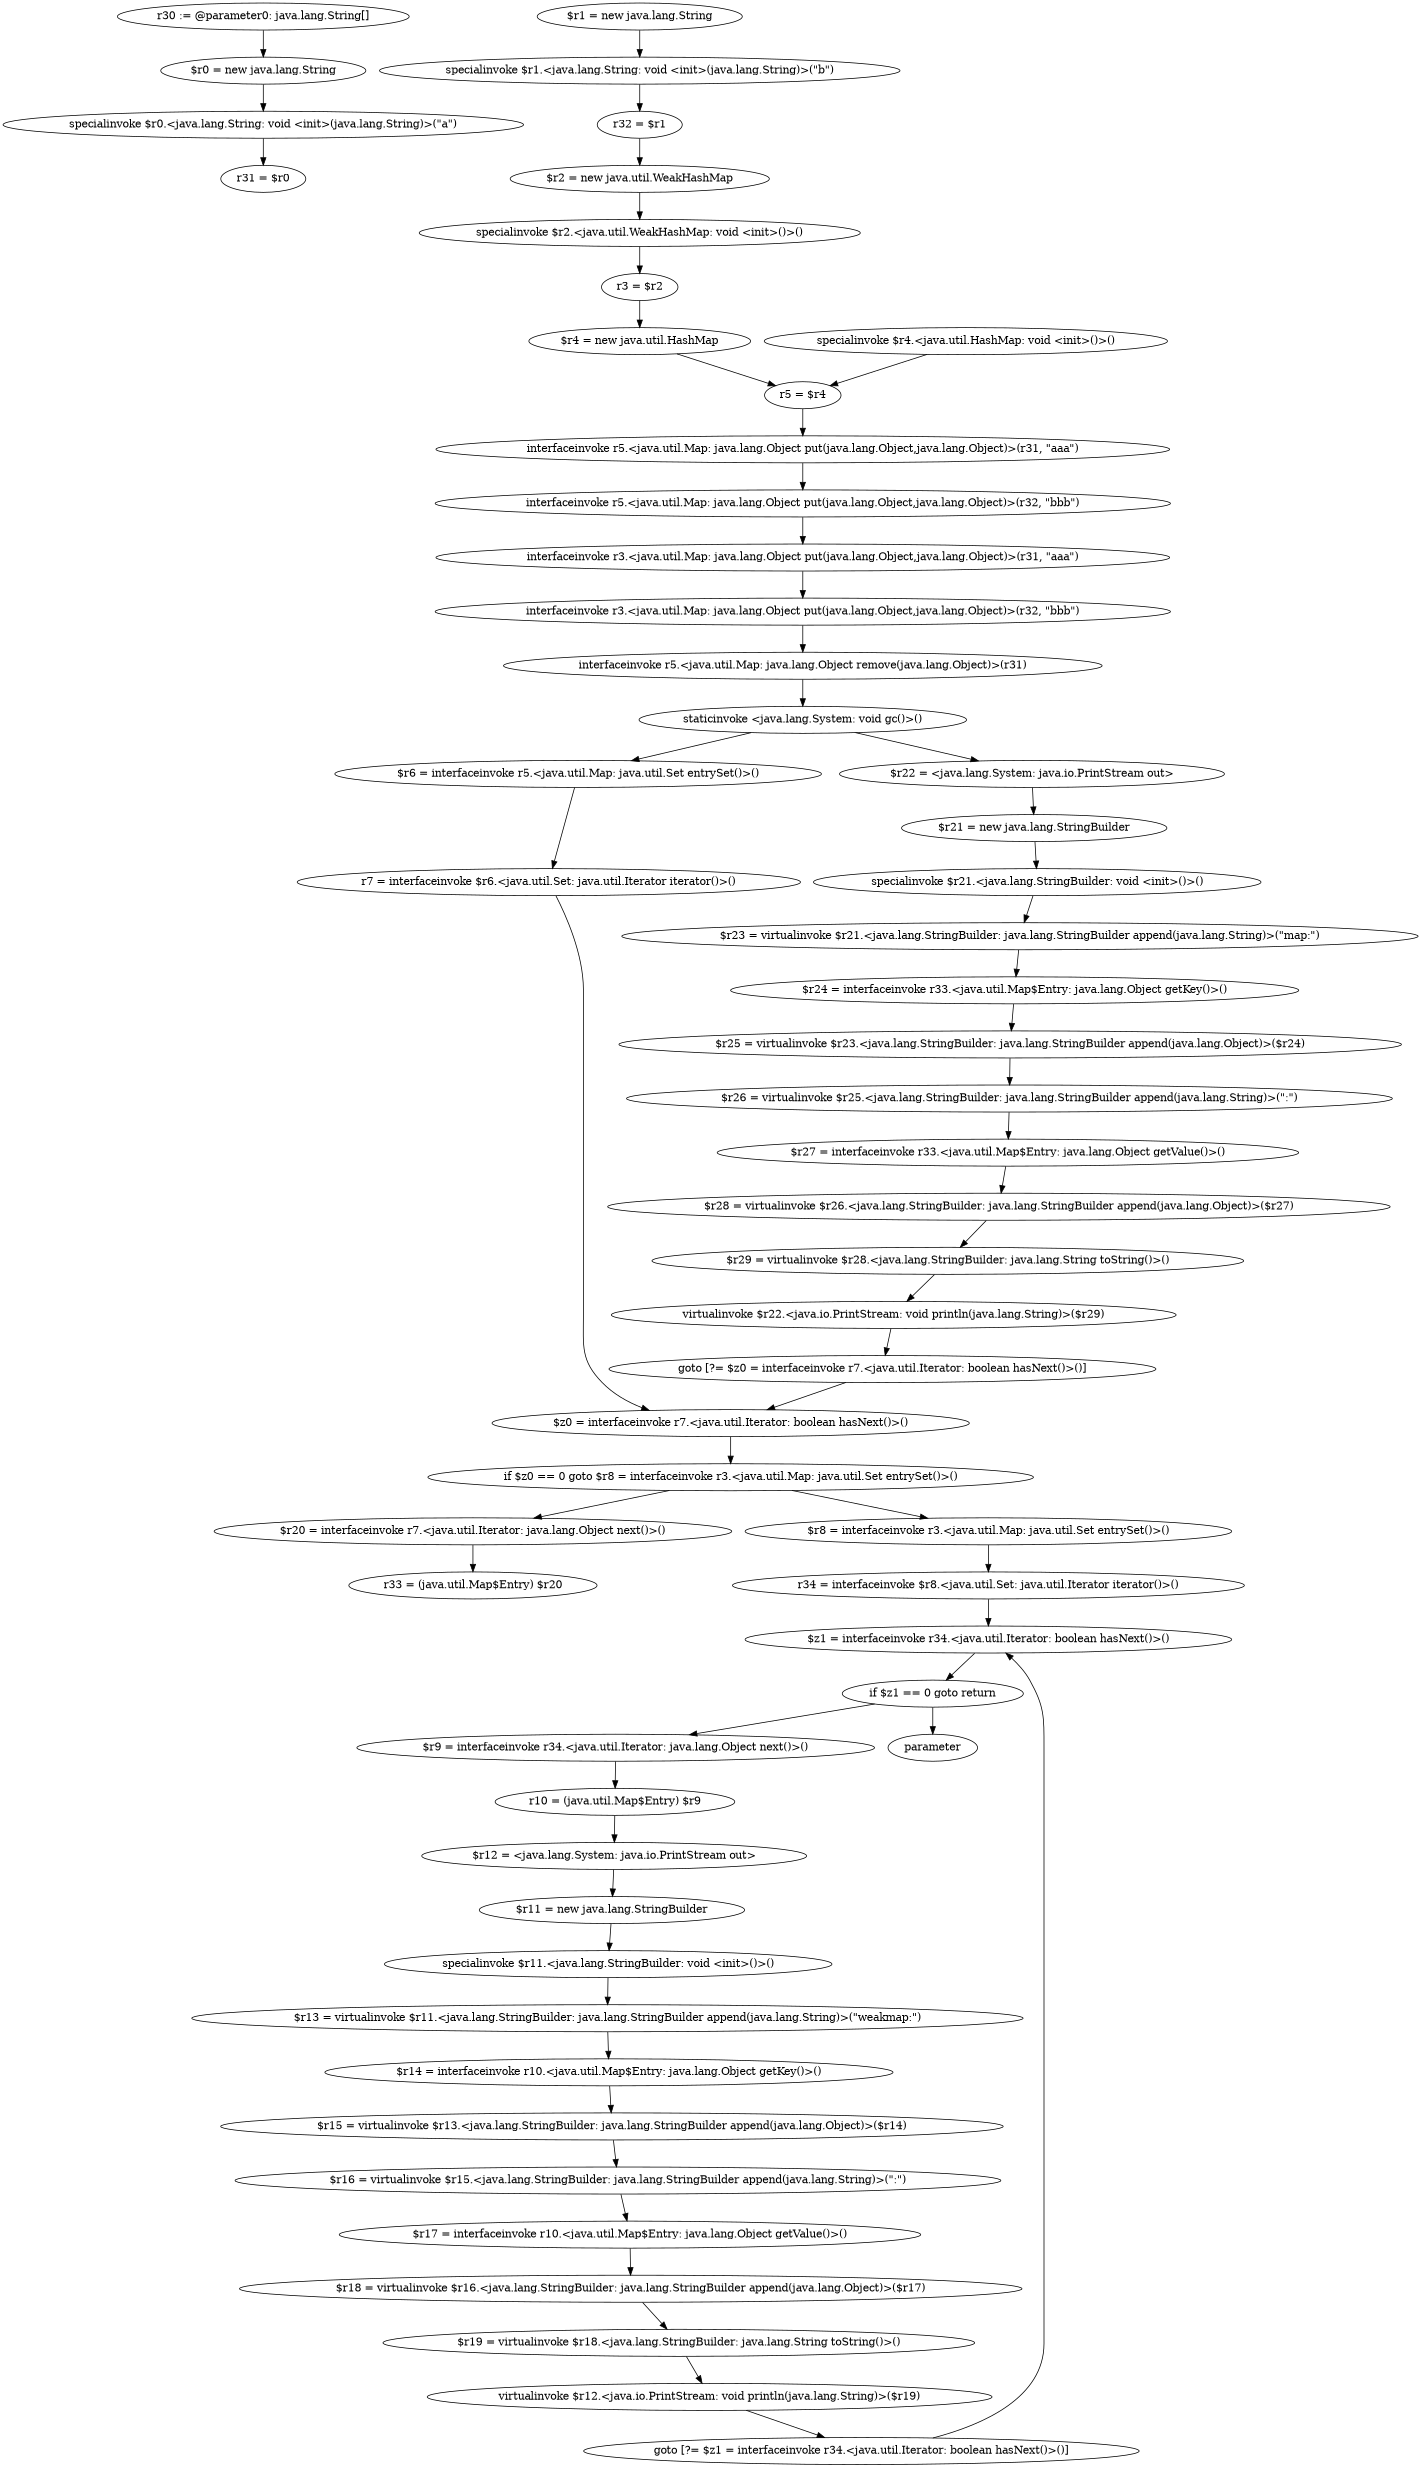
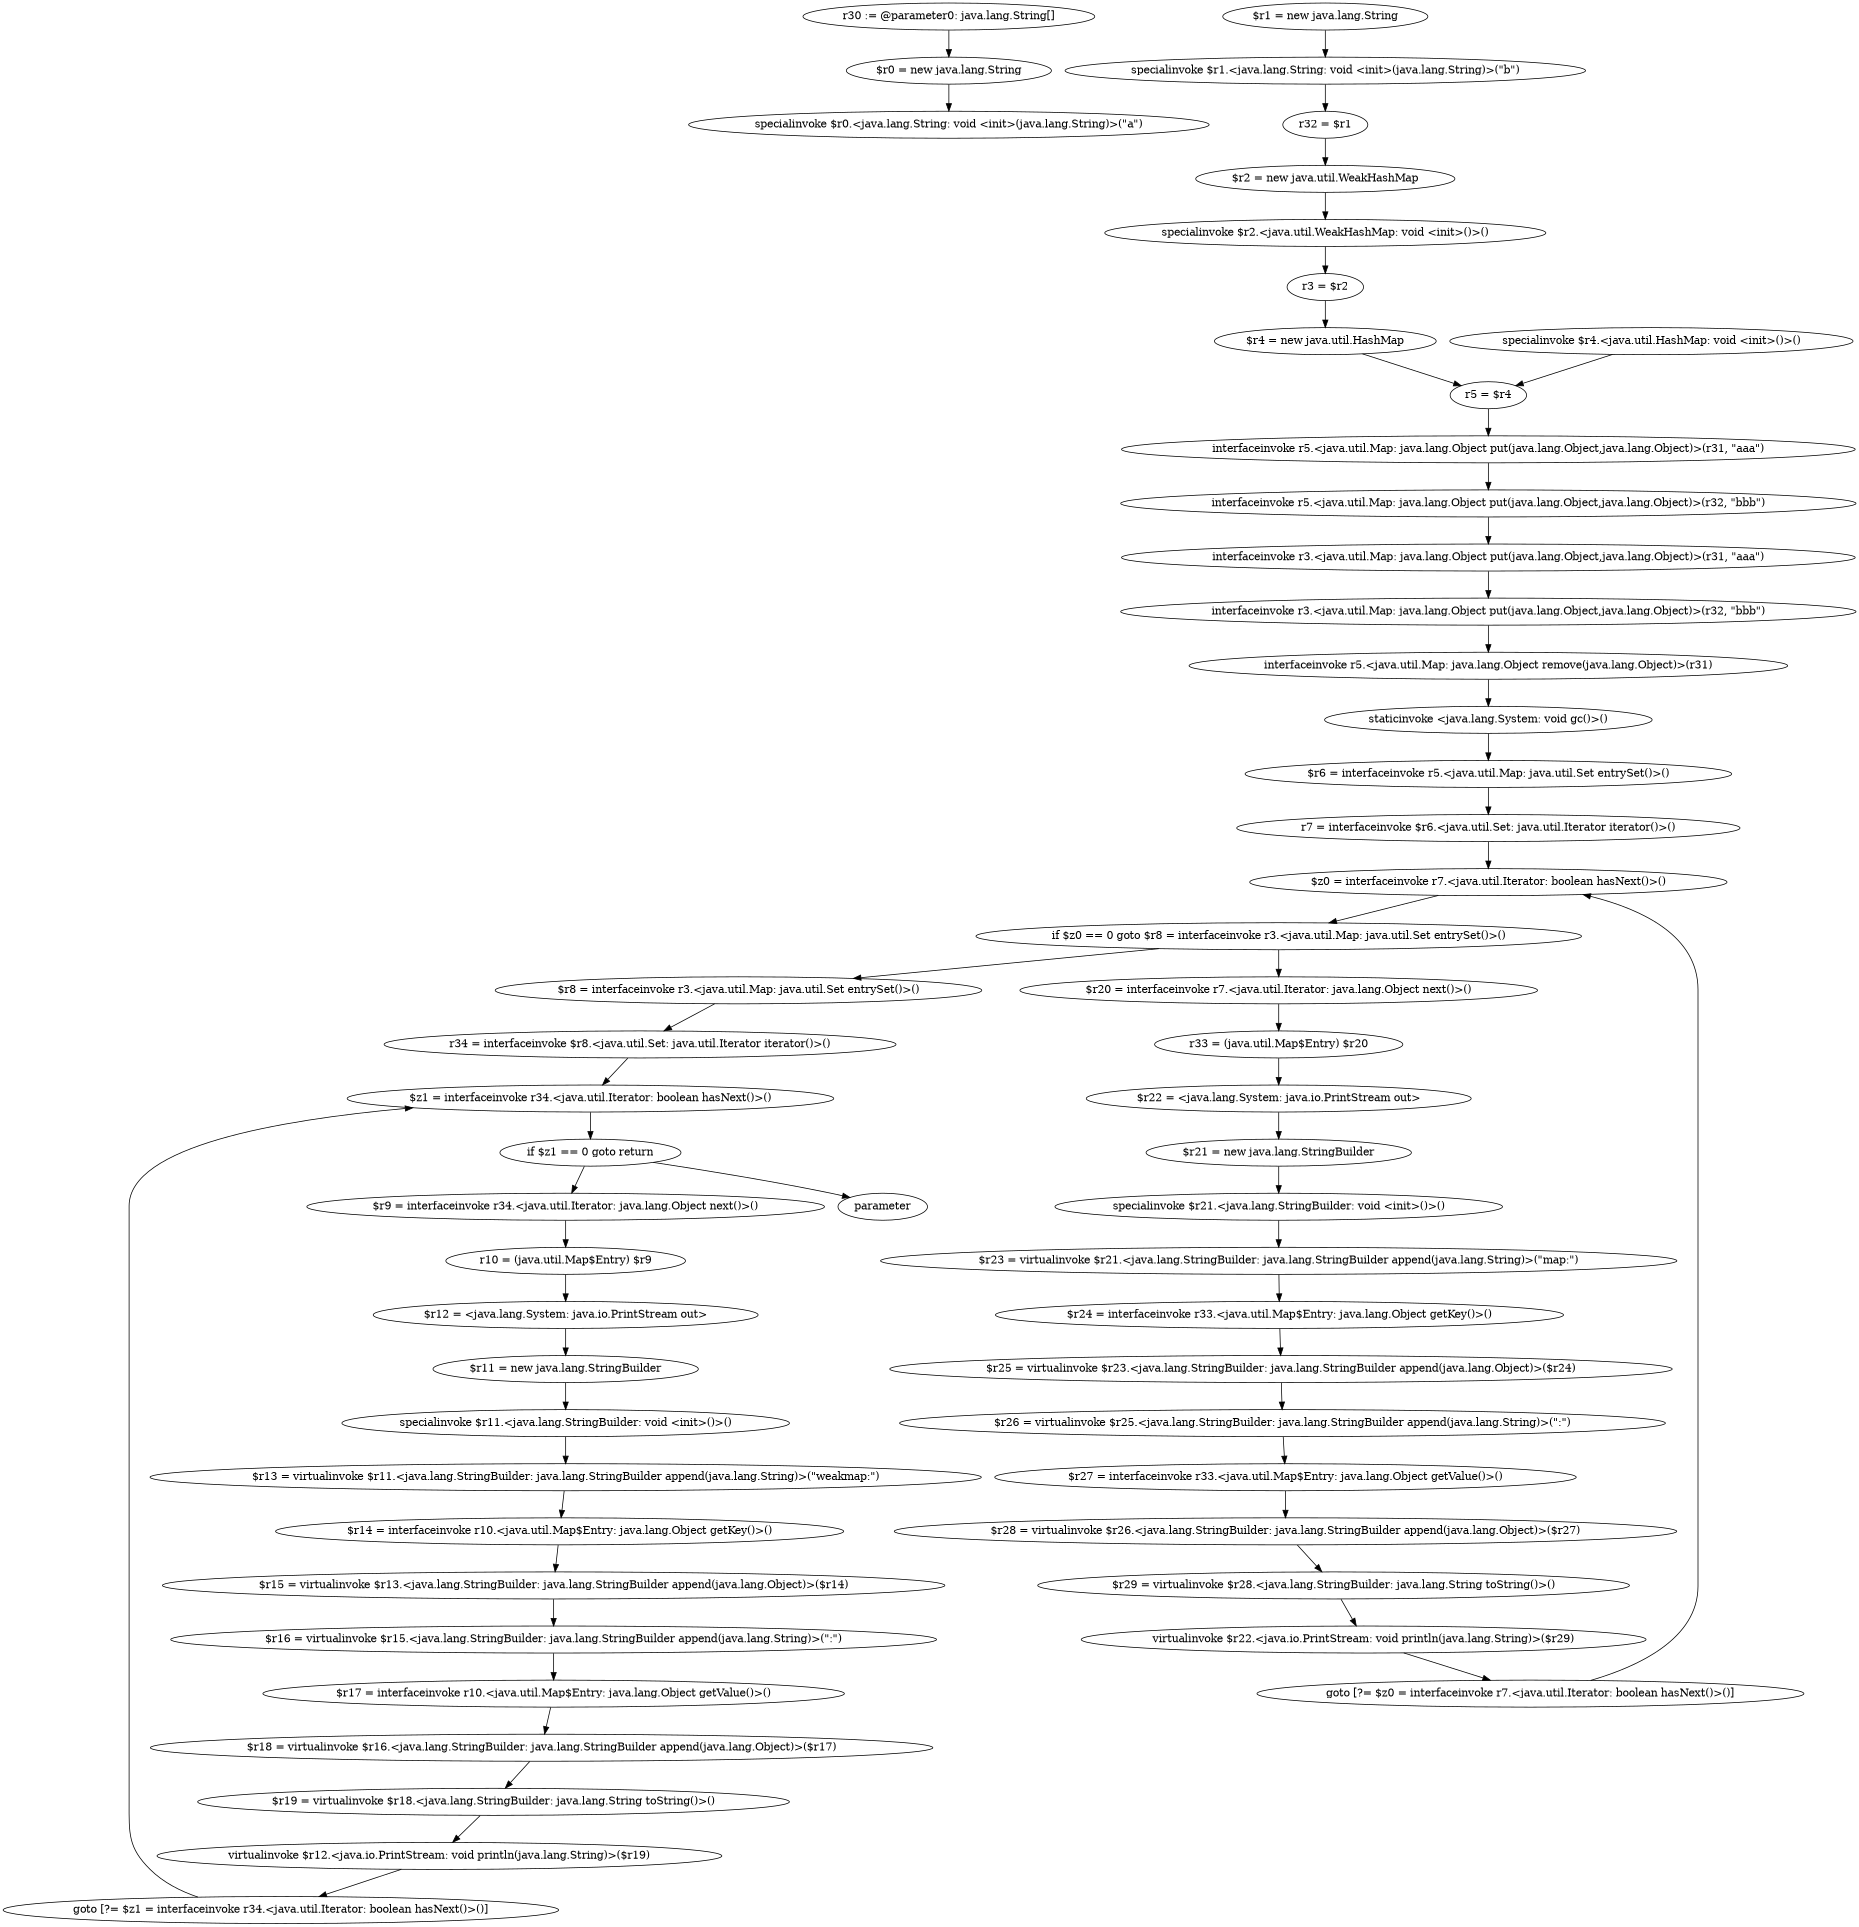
(263, 179) -> none
(913, 746) -> (1279, 1068)
